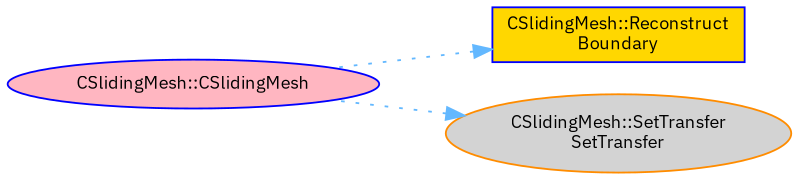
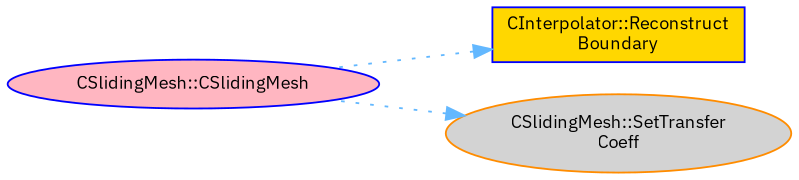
(619, 35) -> (619, 35)
(619, 133) -> (619, 133)
